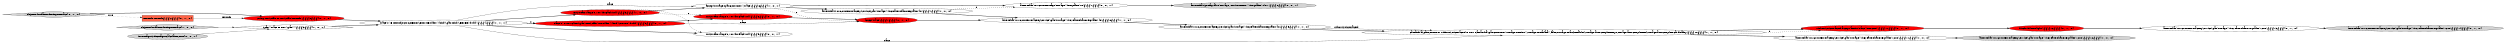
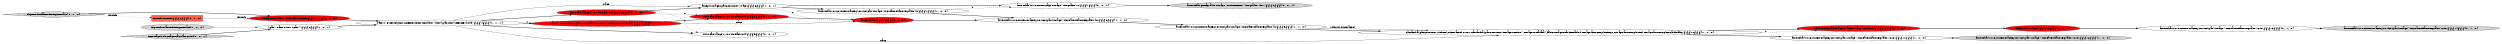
(111, 15) -> (113, 15)
(168, 27) -> (177, 27)
(294, 27) -> (299, 27)
(232, 32) -> (235, 32)
(168, 36) -> (177, 36)
